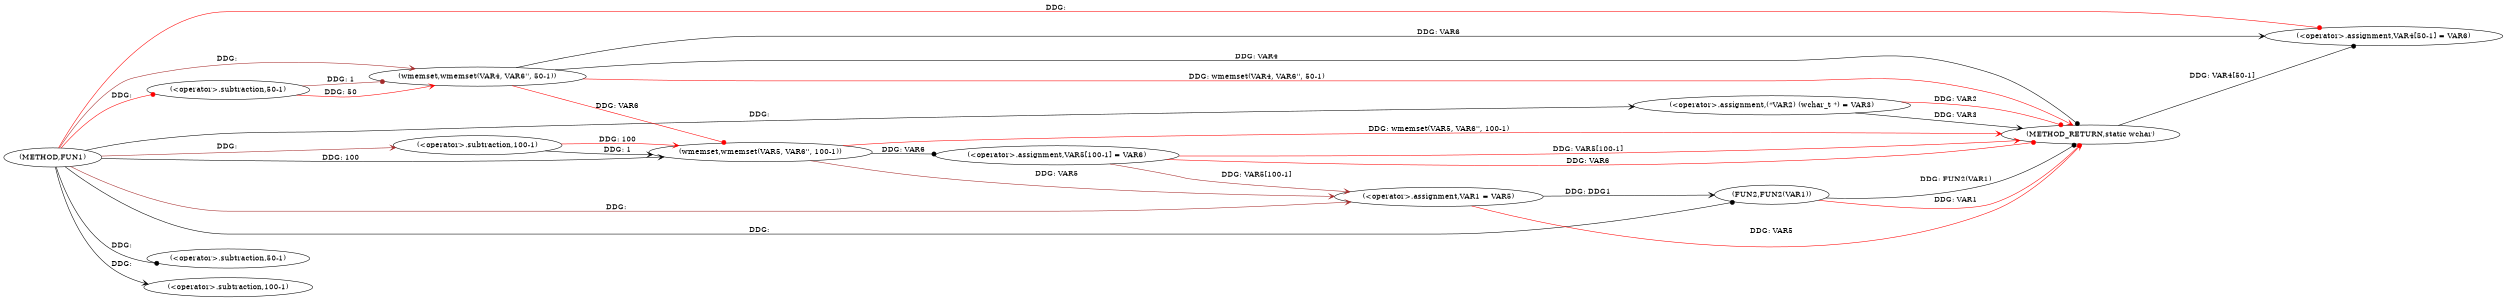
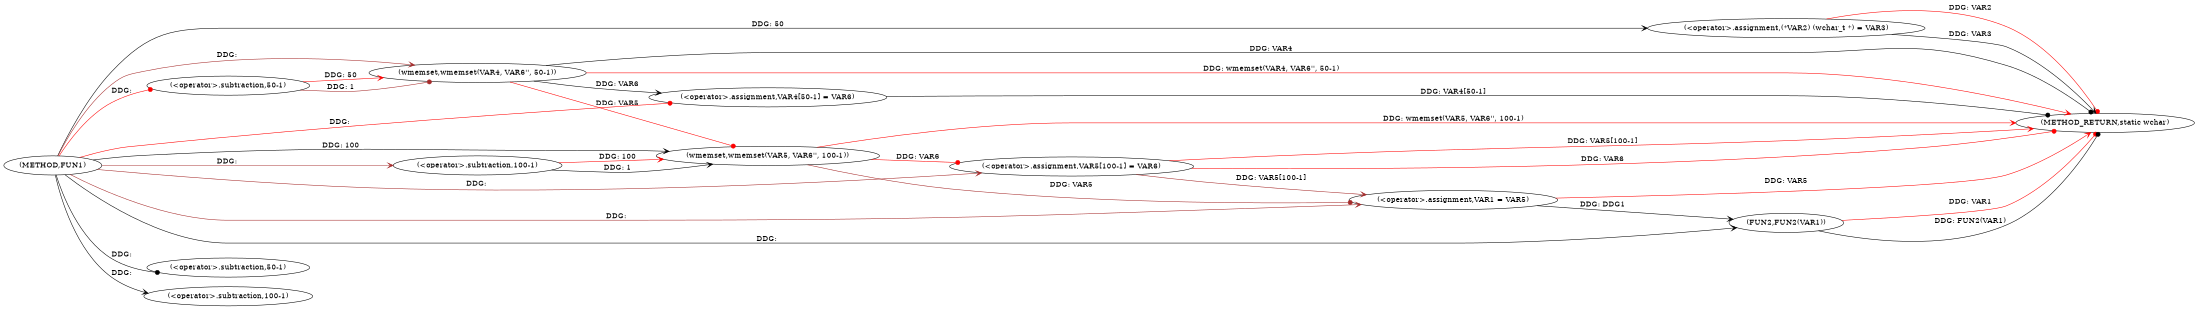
(2235, 86) -> (1466, 96)
(618, 106) -> (618, 103)
(761, 115) -> (768, 24)
(902, 154) -> (913, 161)
(1069, 188) -> (1077, 198)
none -> (537, 190)
(891, 234) -> (890, 243)
